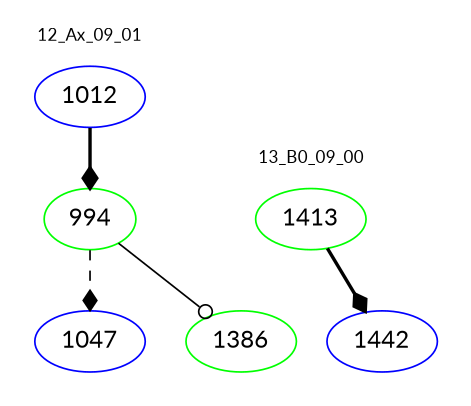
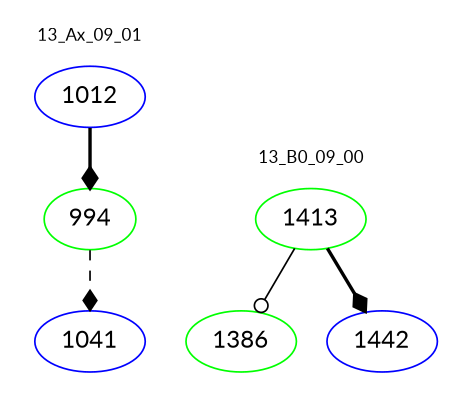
(90, 37) -> (90, 37)
(149, 267) -> (280, 274)
(90, 341) -> (90, 341)
